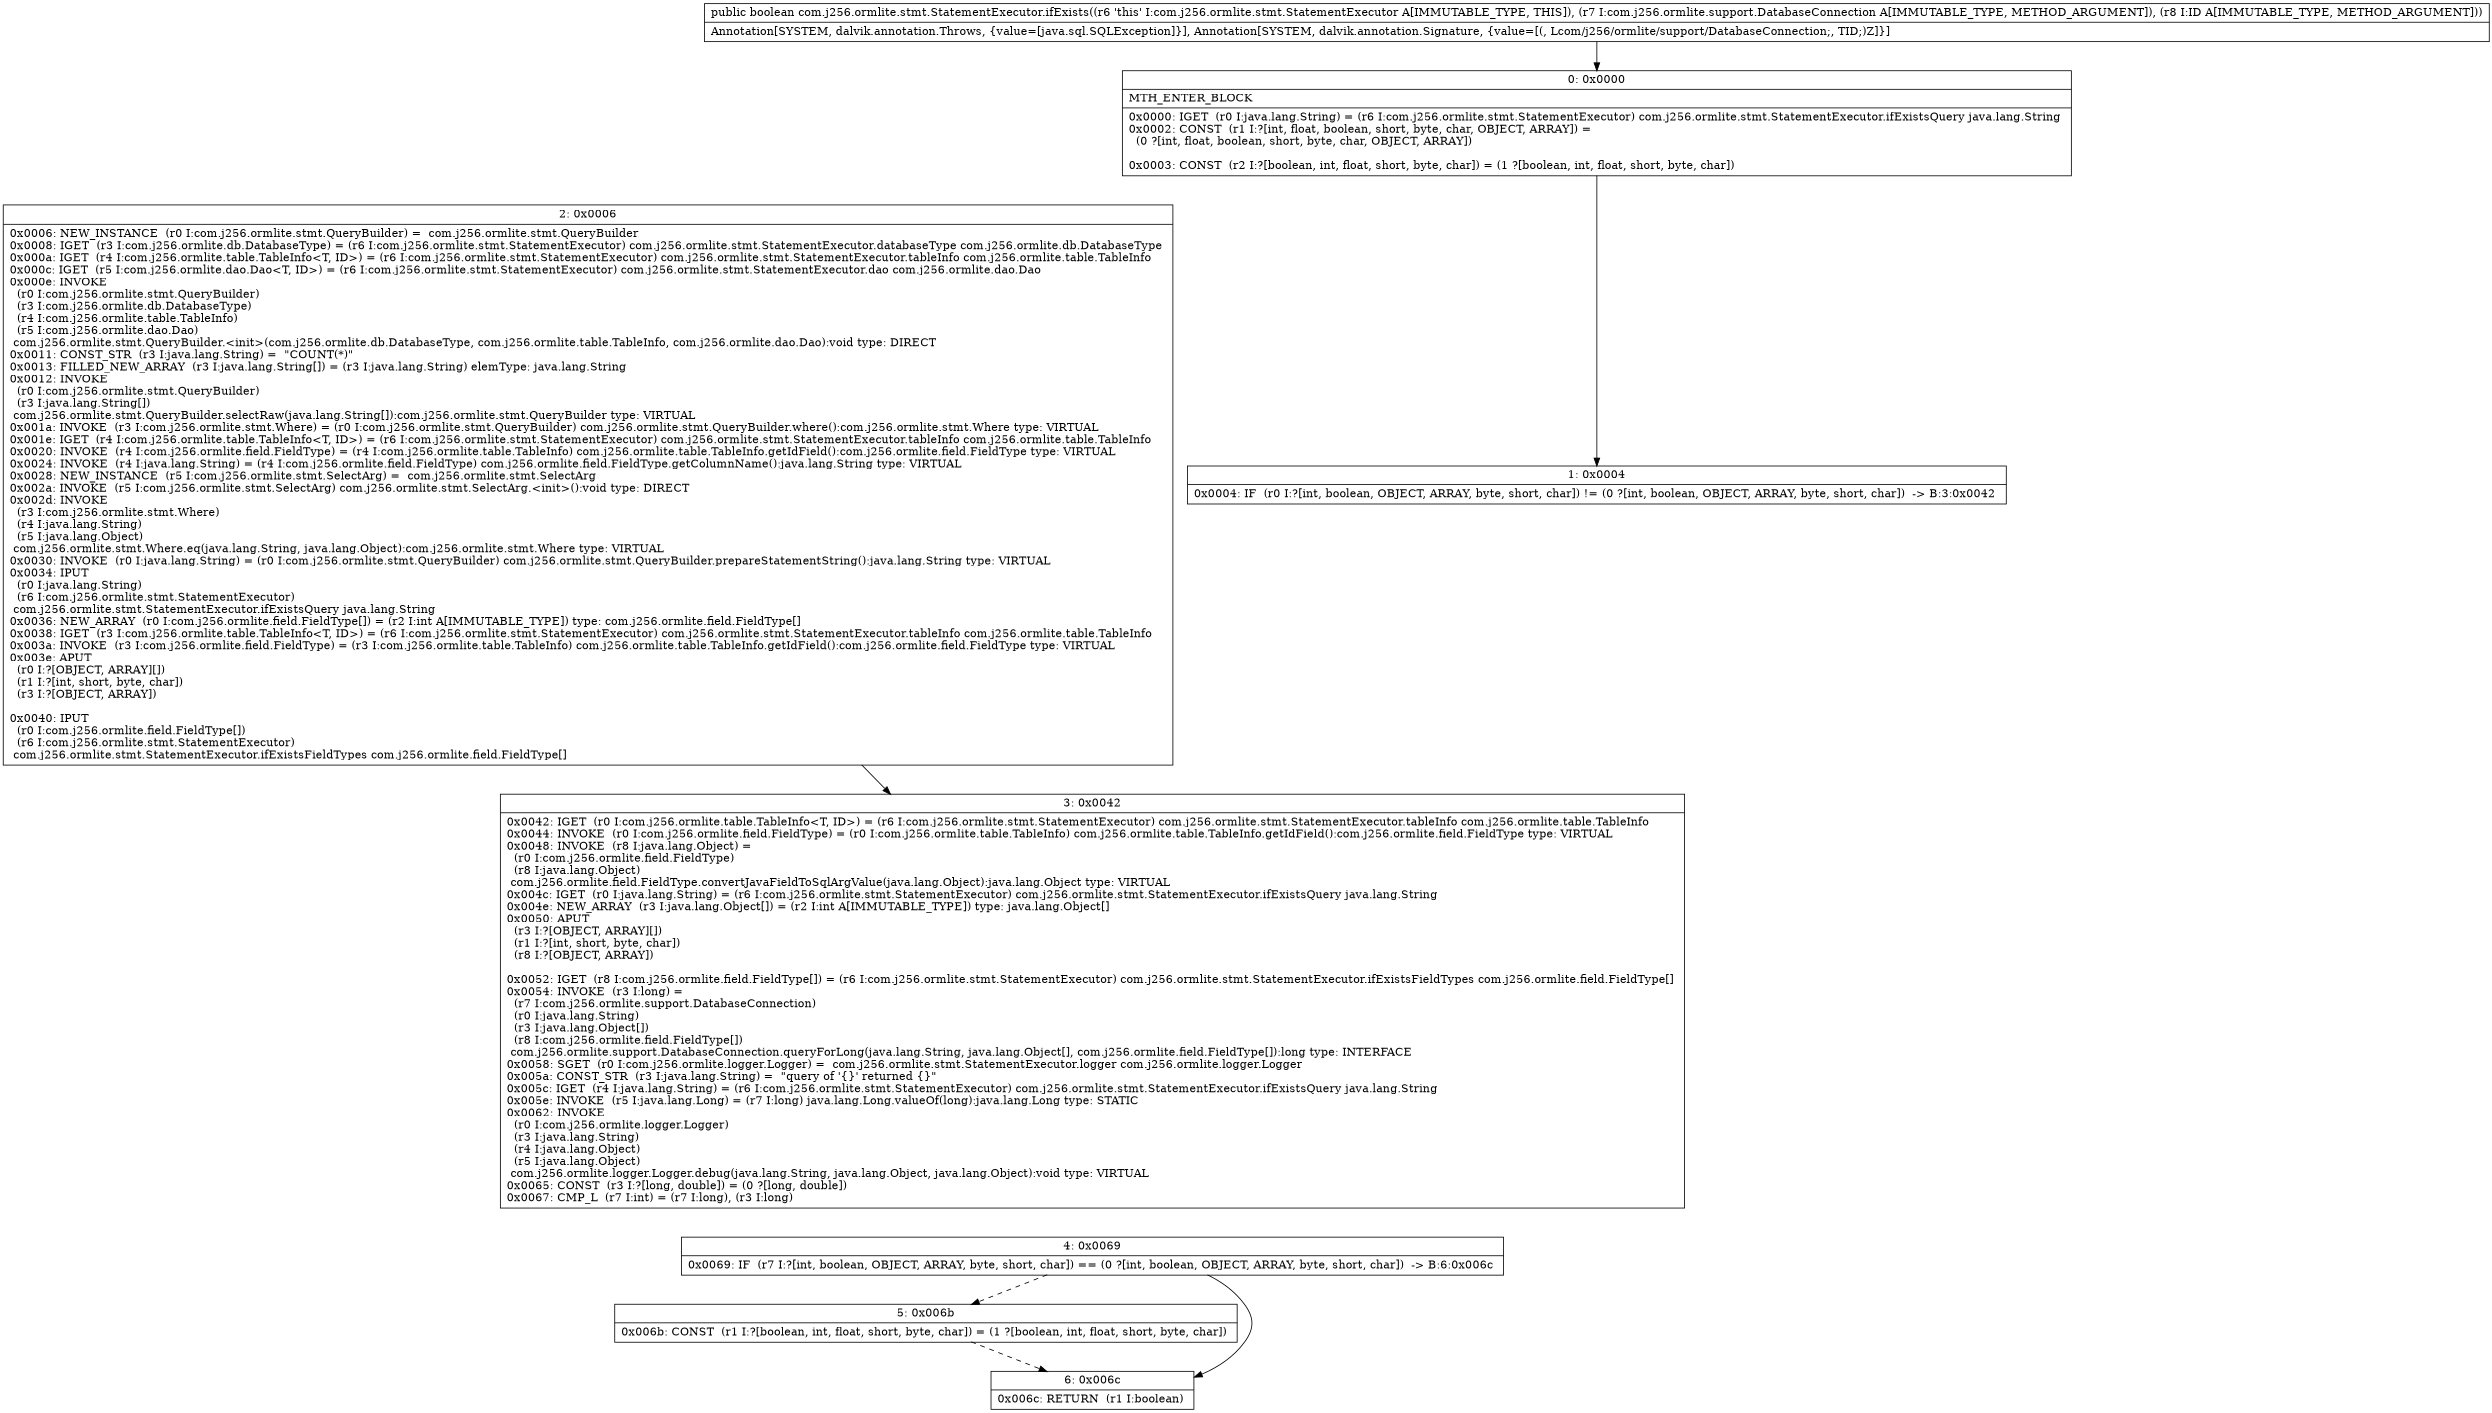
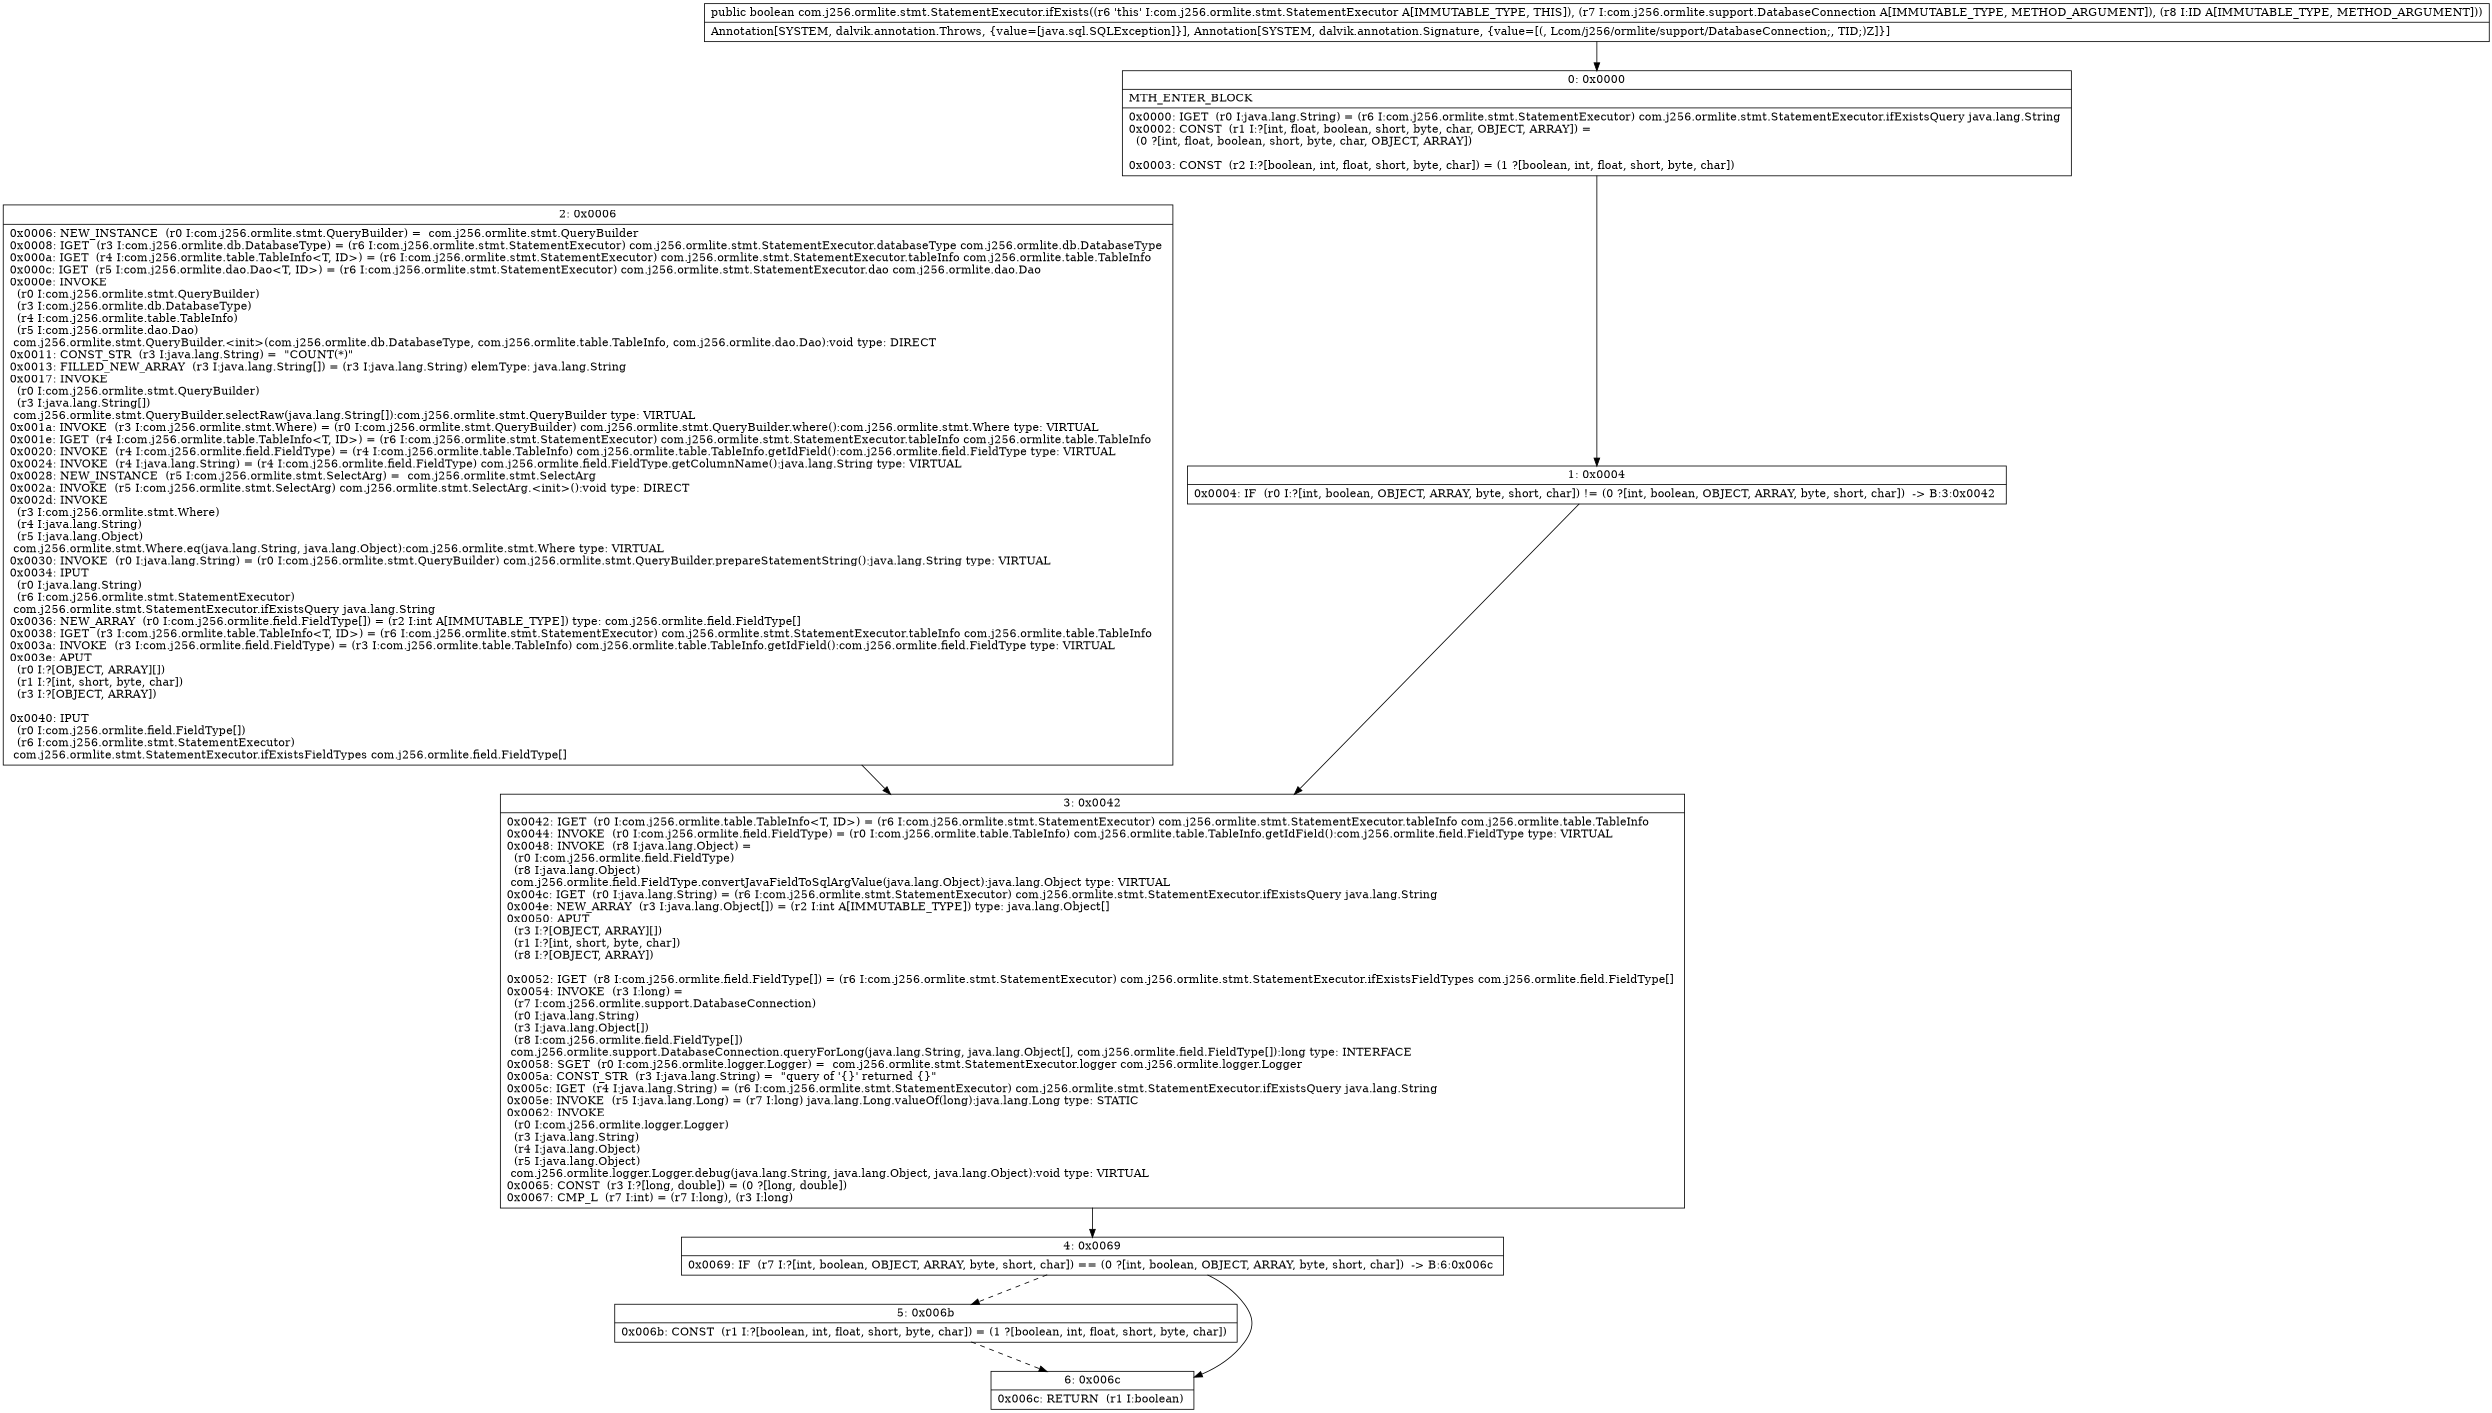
(63, 379) -> (63, 379)
none -> (1440, 646)
none -> (1092, 1218)
